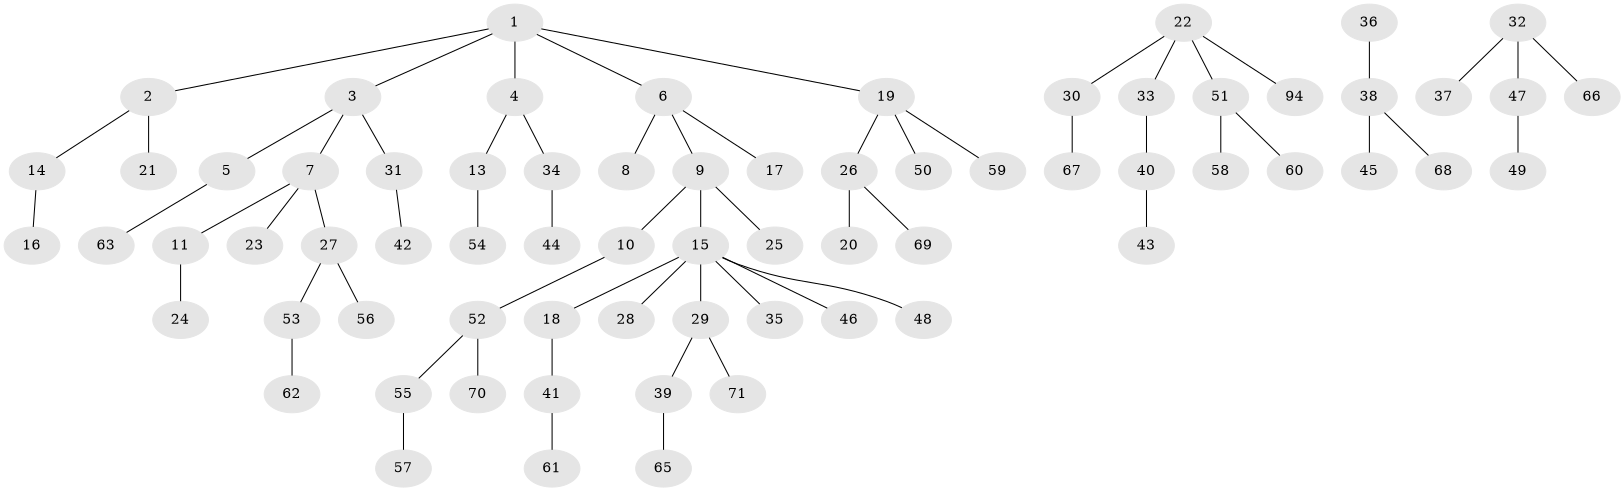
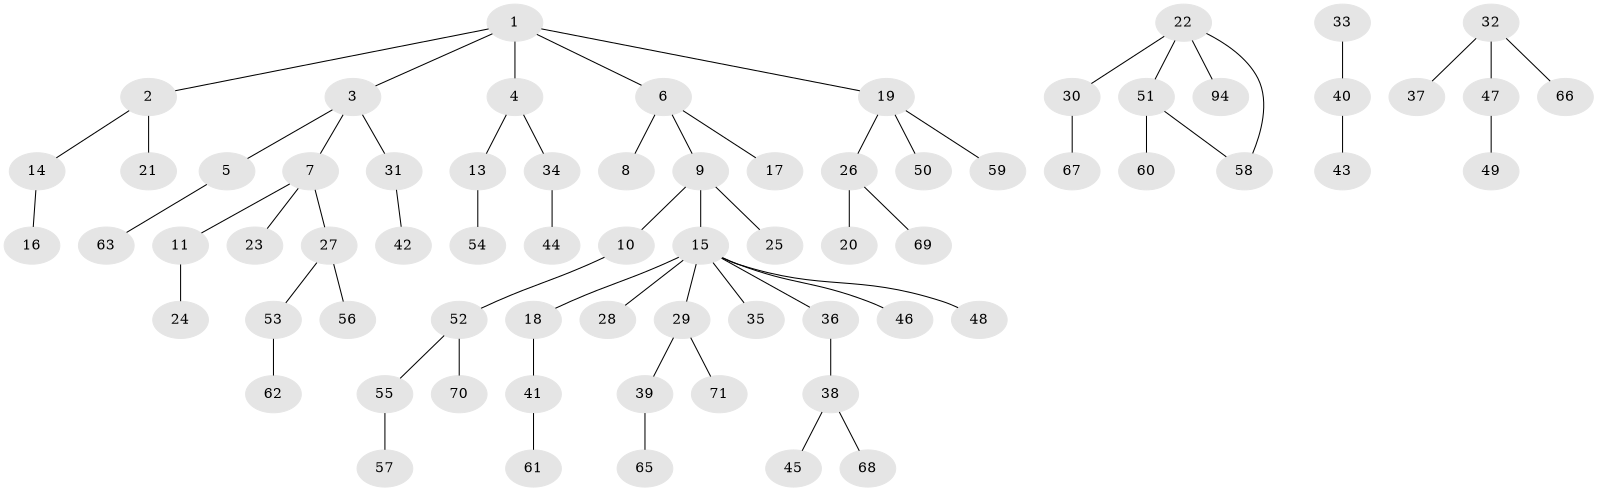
(1165, 60) -> (1259, 82)
none -> (766, 283)
